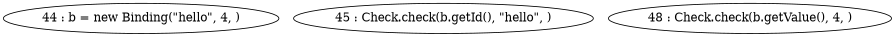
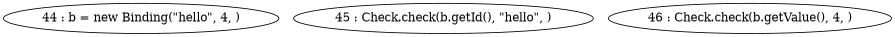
(750, 18) -> (750, 18)
